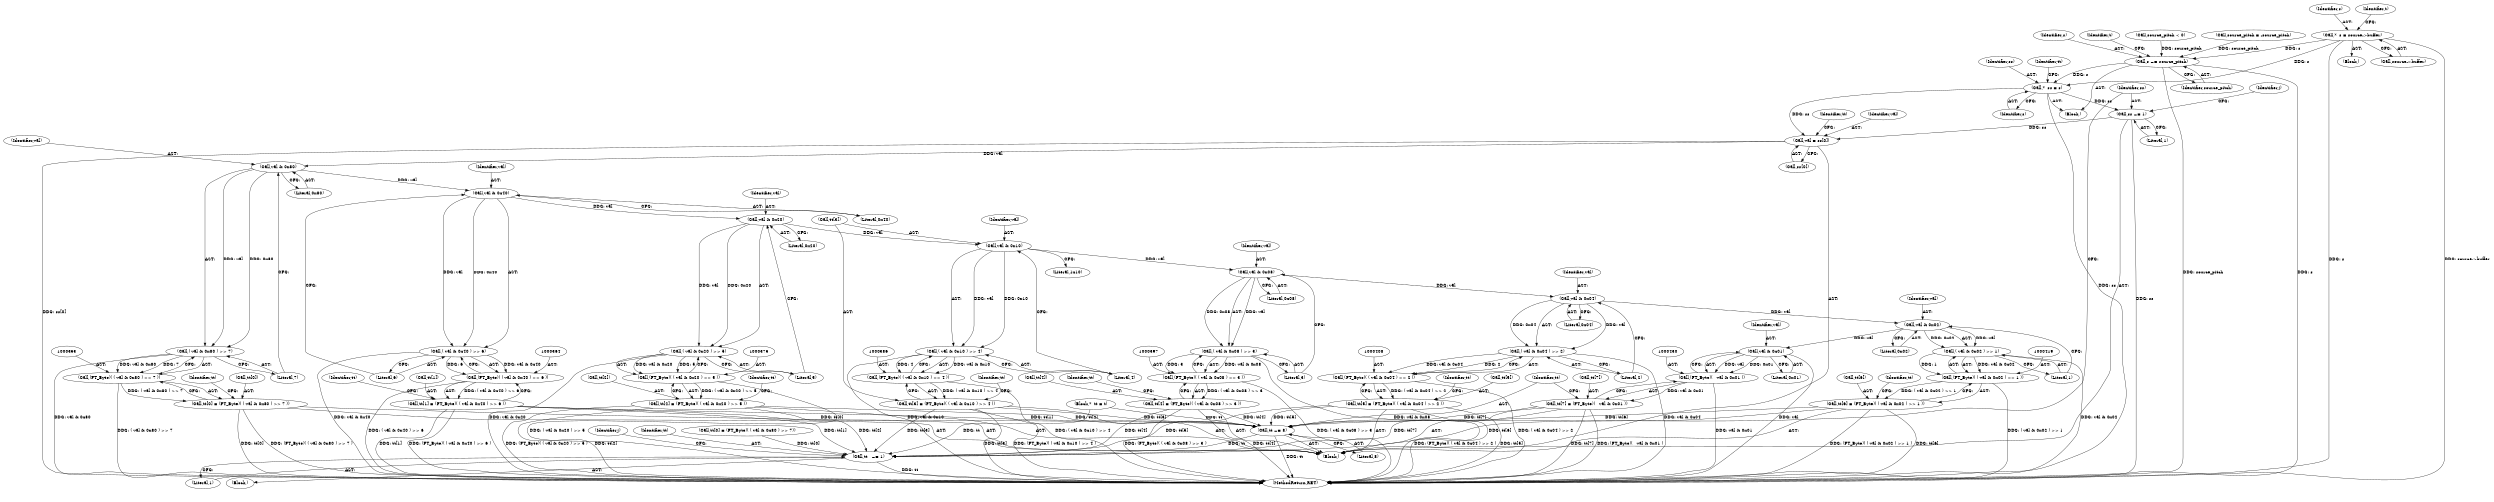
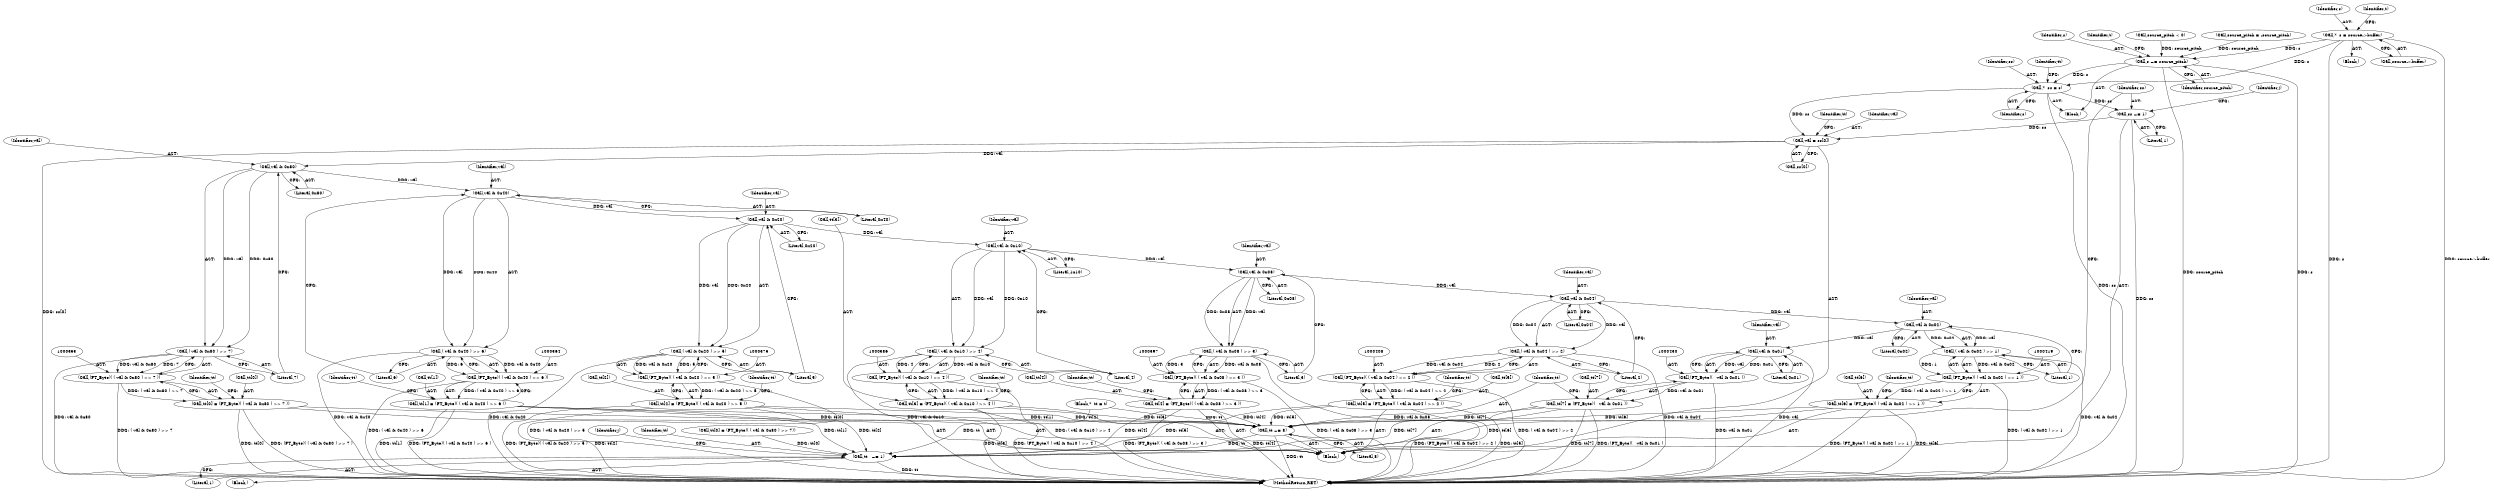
(910, 235) -> (1042, 258)
(904, 427) -> none
